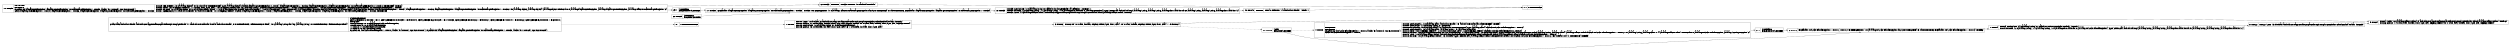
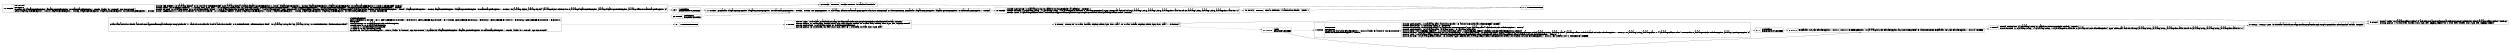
(1535, 7) -> (1535, 7)
